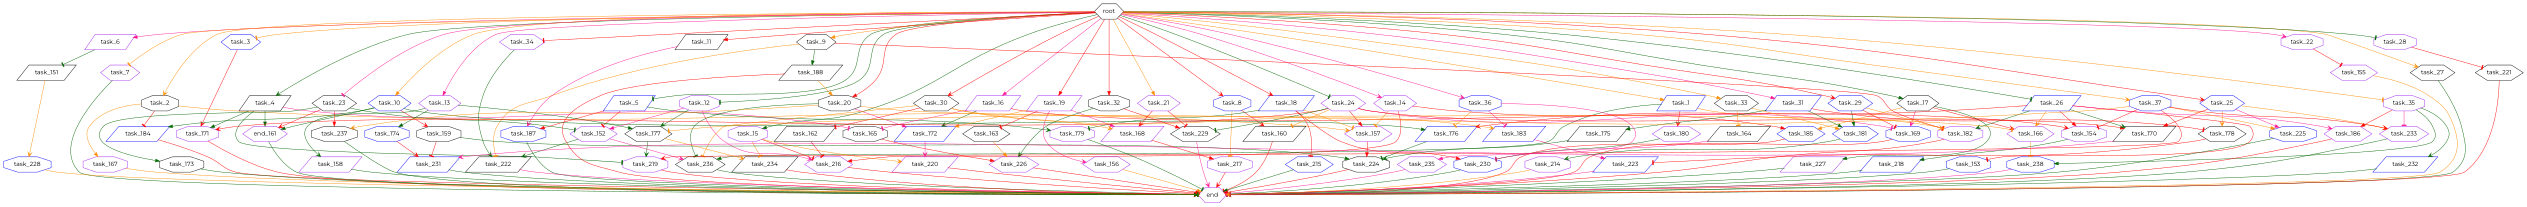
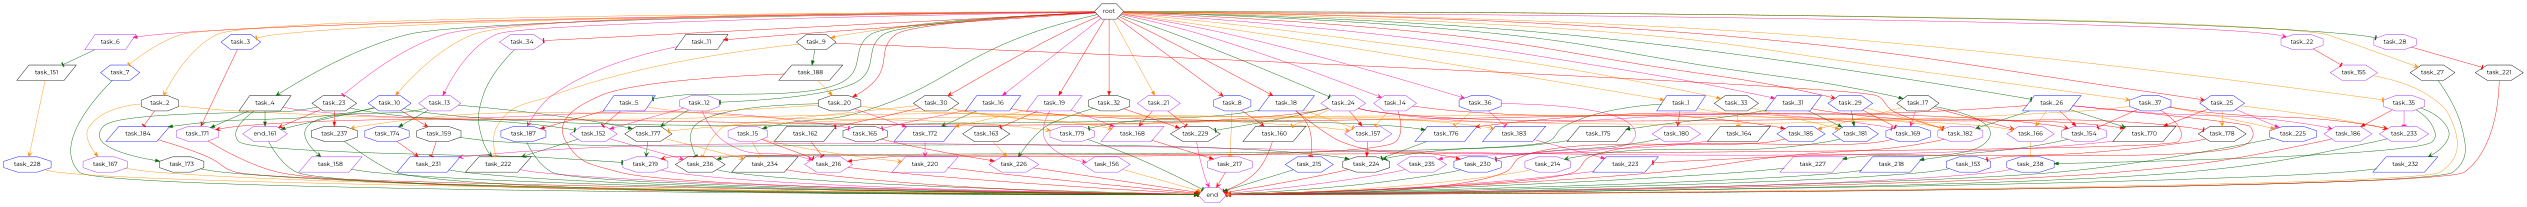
(120, 73) -> (120, 73)
(993, 103) -> (993, 103)
(847, 119) -> (847, 119)
(808, 184) -> (808, 184)
